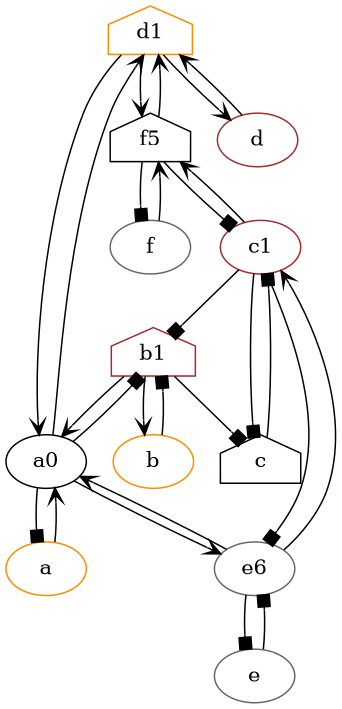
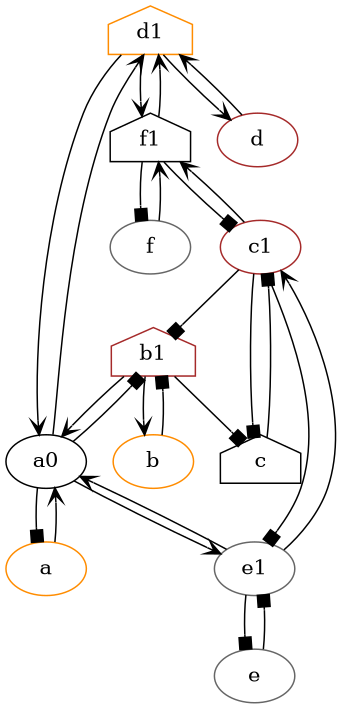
(150, 140) -> (150, 140)
(255, 569) -> (255, 569)
